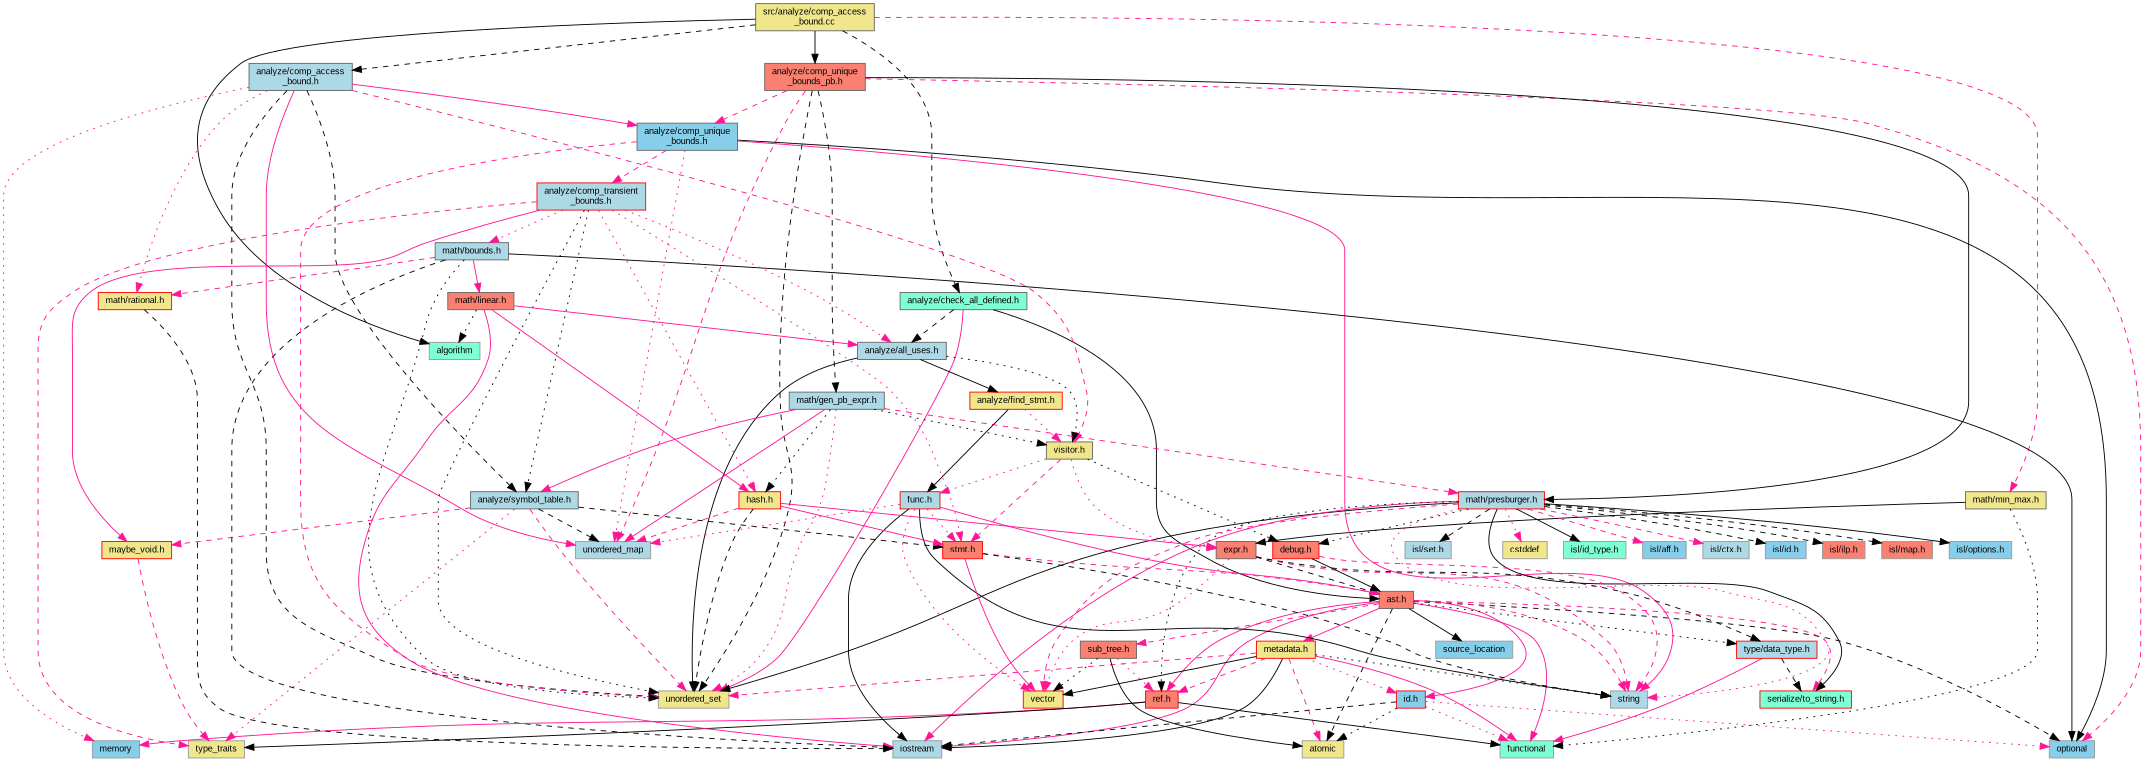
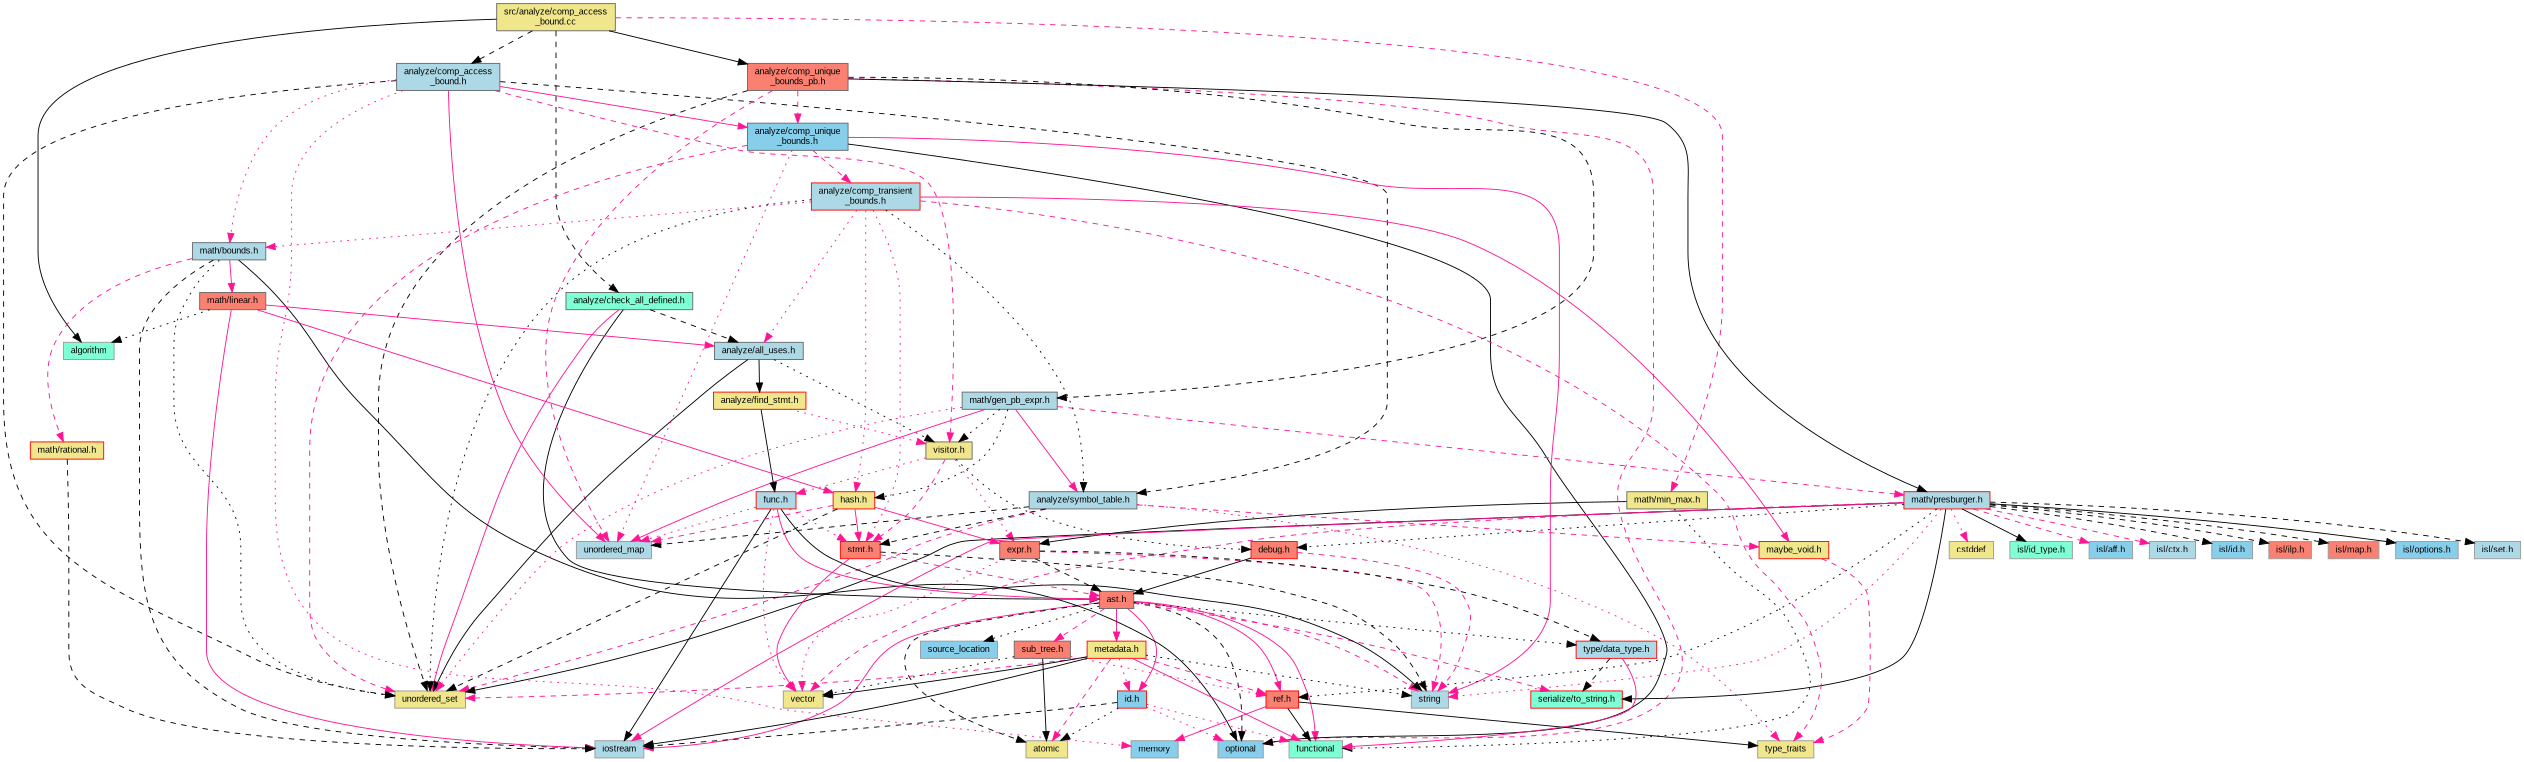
(184, 173) -> (281, 122)
(1431, 622) -> (1046, 622)
(1043, 700) -> (803, 700)
